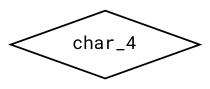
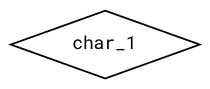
(105, 45) -> (105, 45)
